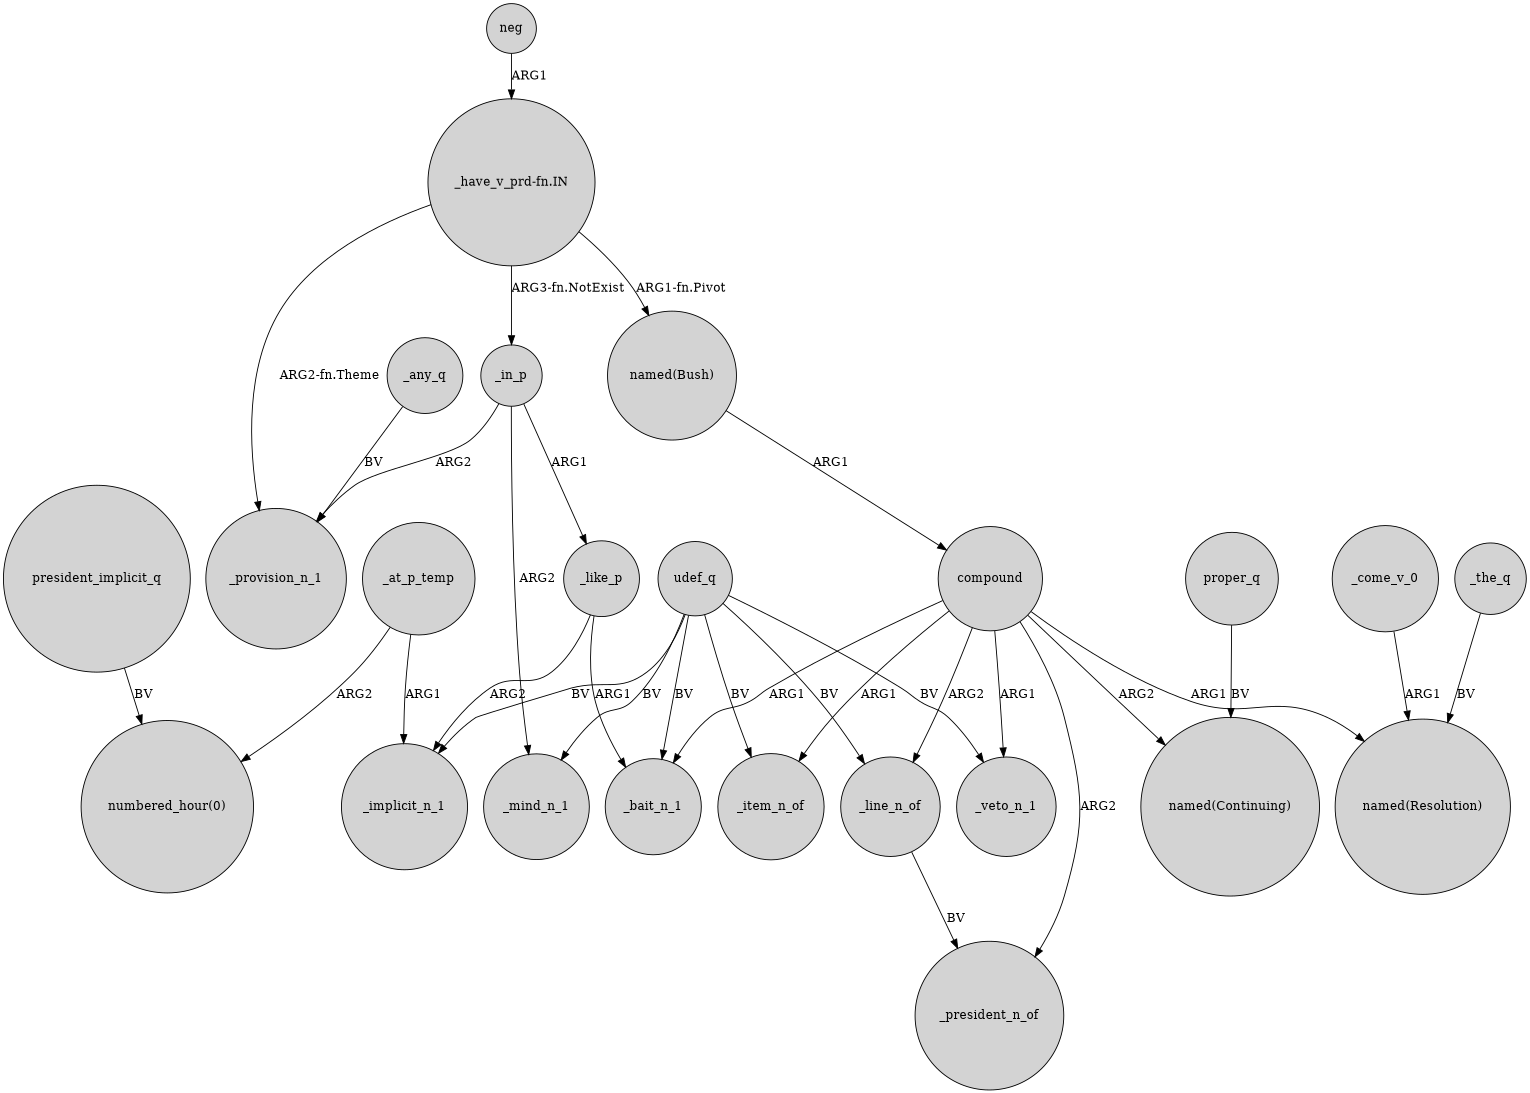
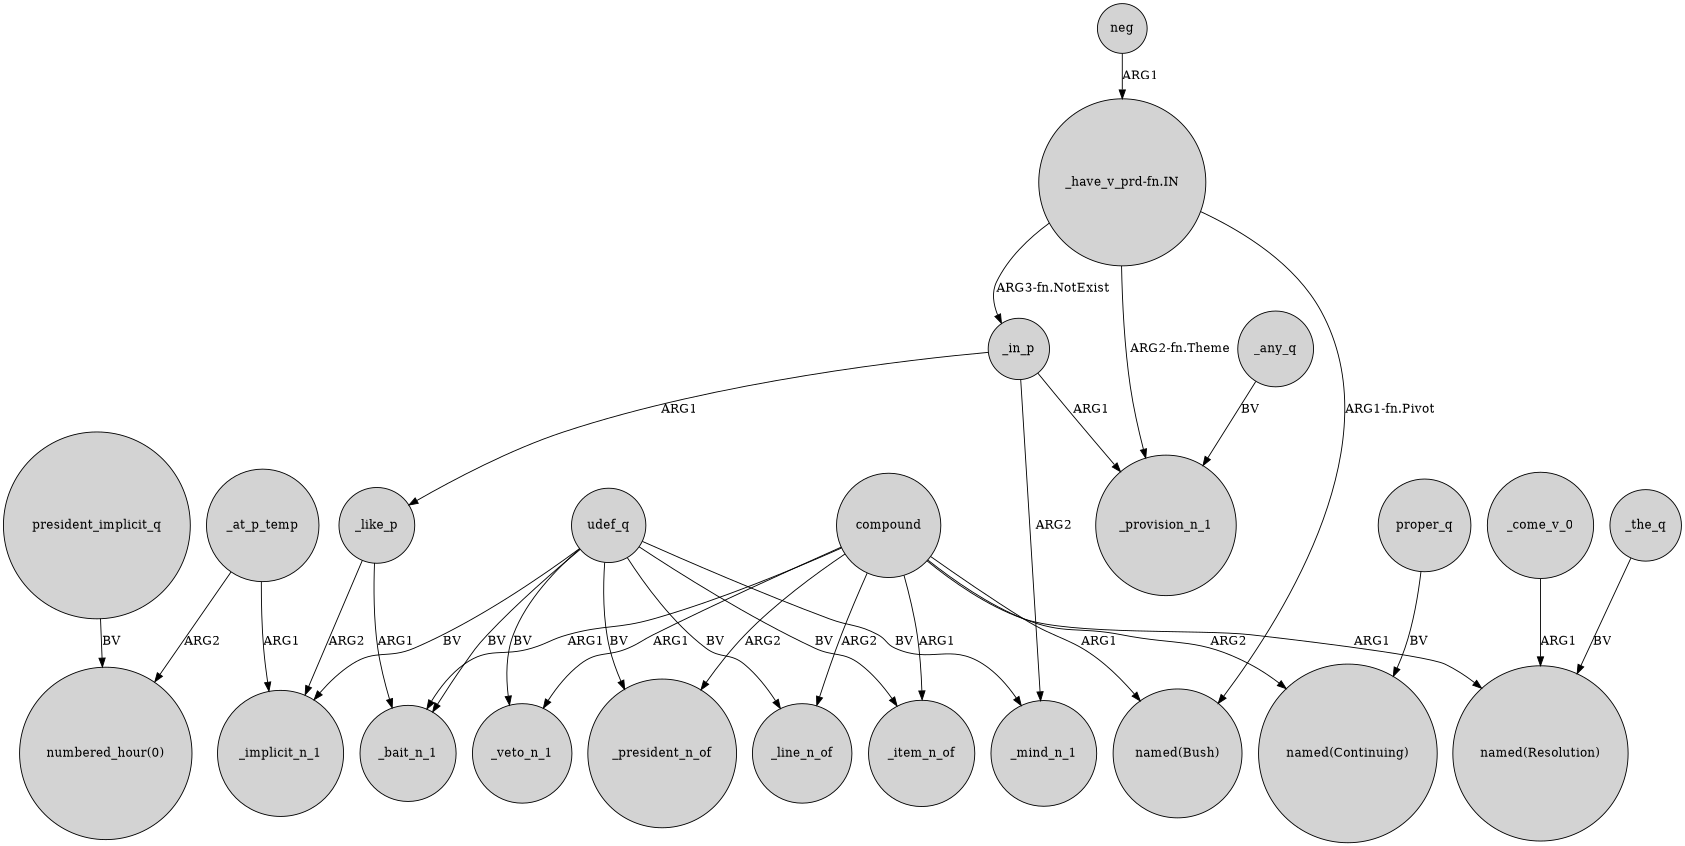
(454, 463) -> (1091, 409)
(832, 478) -> (1050, 633)
(933, 896) -> (605, 620)
